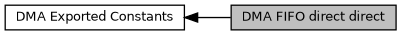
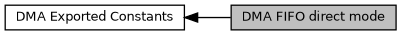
(314, 18) -> (314, 18)
